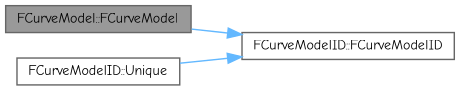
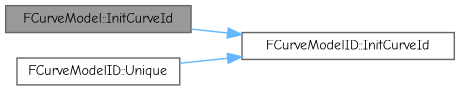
(98, 19) -> (98, 19)
(348, 46) -> (348, 46)
